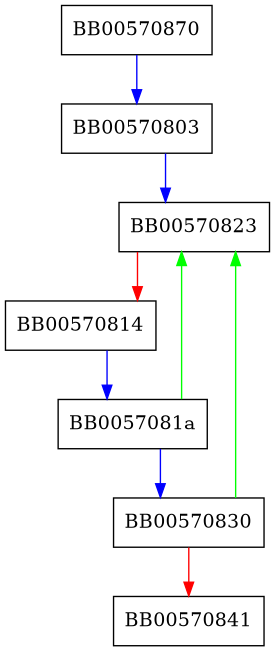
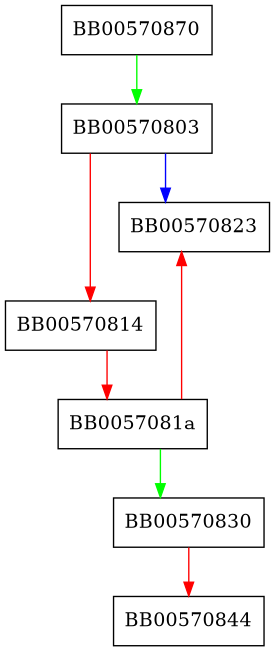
(137, 72) -> (137, 72)
(137, 269) -> (90, 220)
(182, 332) -> (182, 332)
(107, 368) -> (107, 368)
(236, 382) -> none
(160, 466) -> (160, 466)
(189, 621) -> (189, 621)
